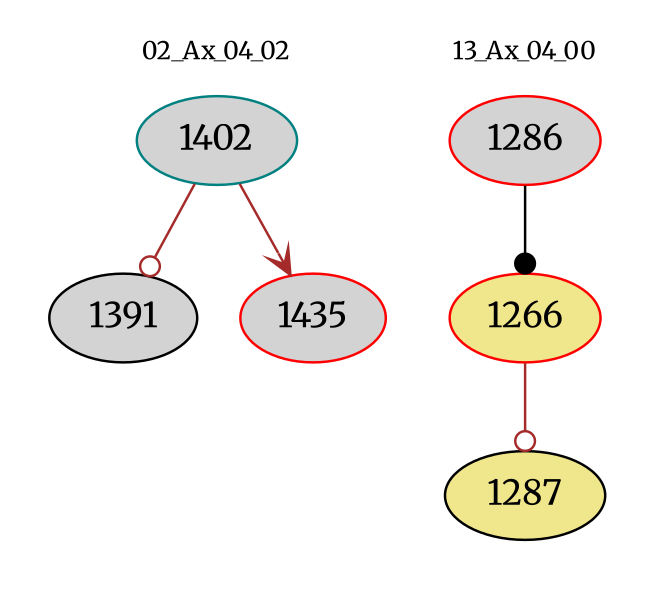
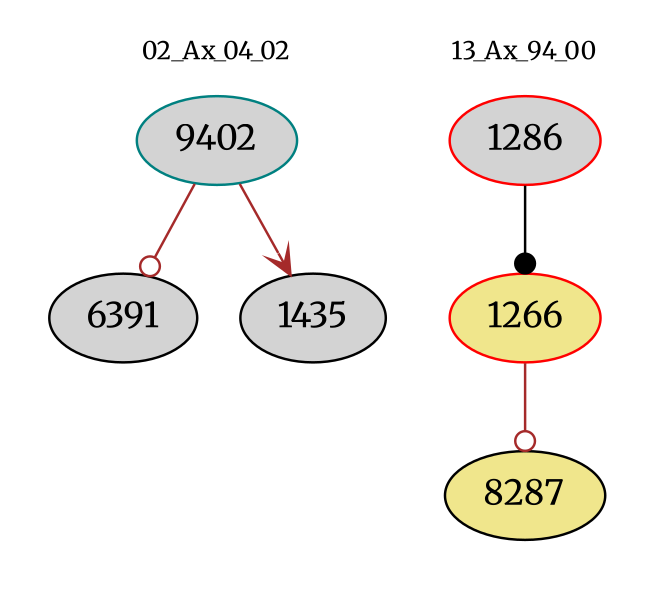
(525, 53) -> (525, 53)
(217, 141) -> (217, 141)
(123, 318) -> (123, 318)
(313, 318) -> (313, 318)
(525, 496) -> (525, 496)
